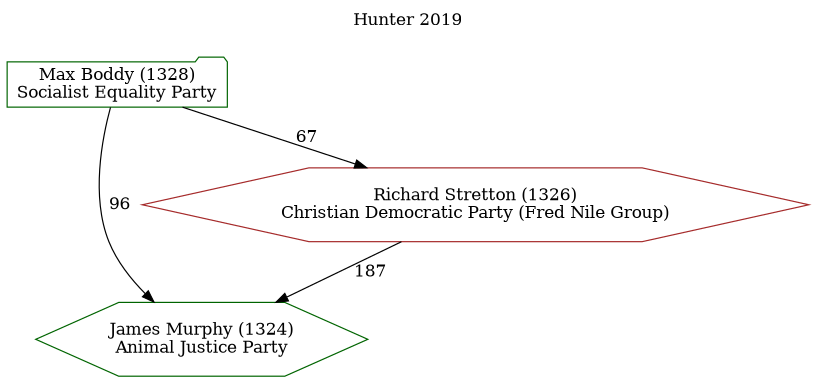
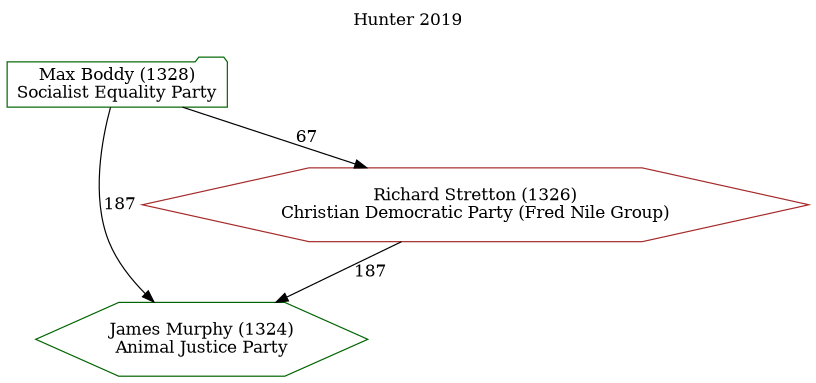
(120, 205) -> (120, 205)
